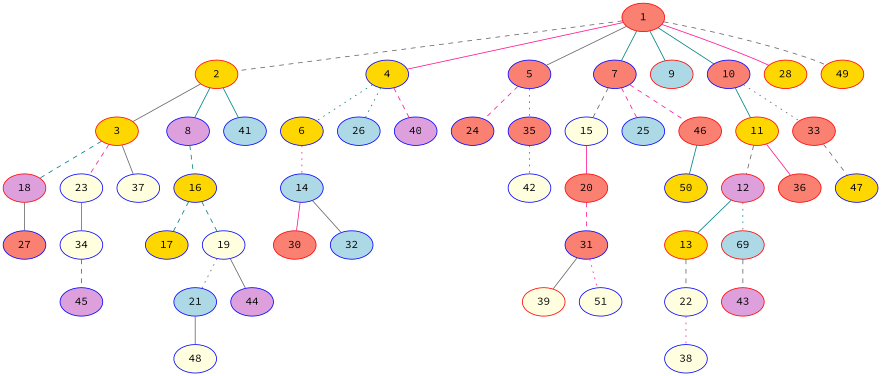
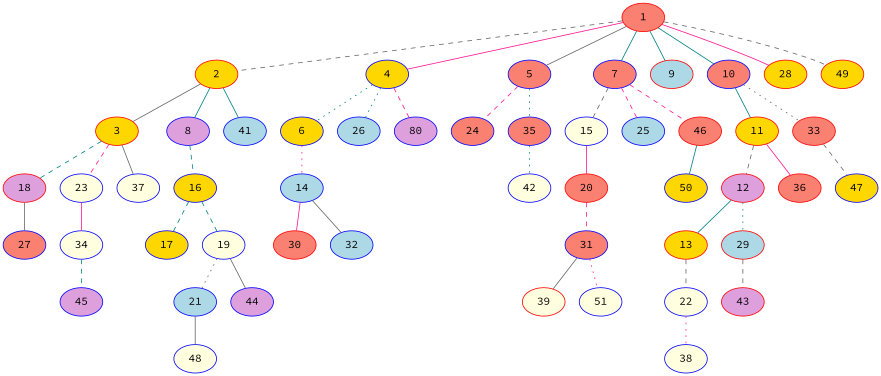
(416, 131) -> (416, 131)
(743, 245) -> (743, 245)
